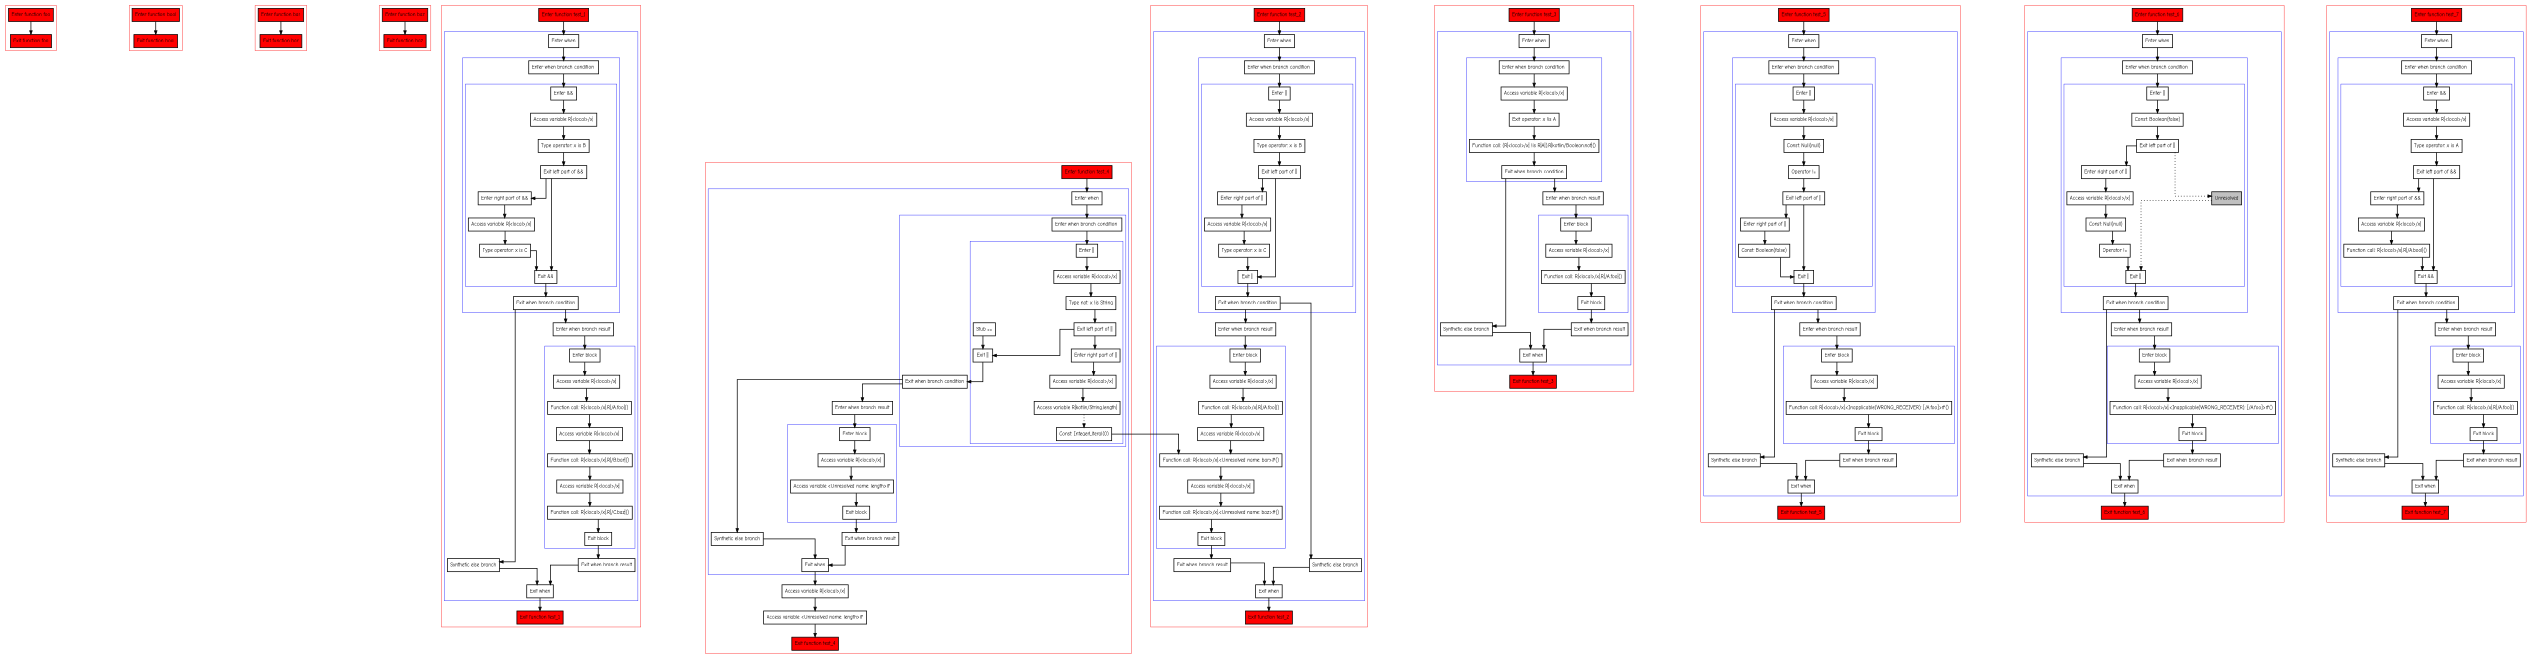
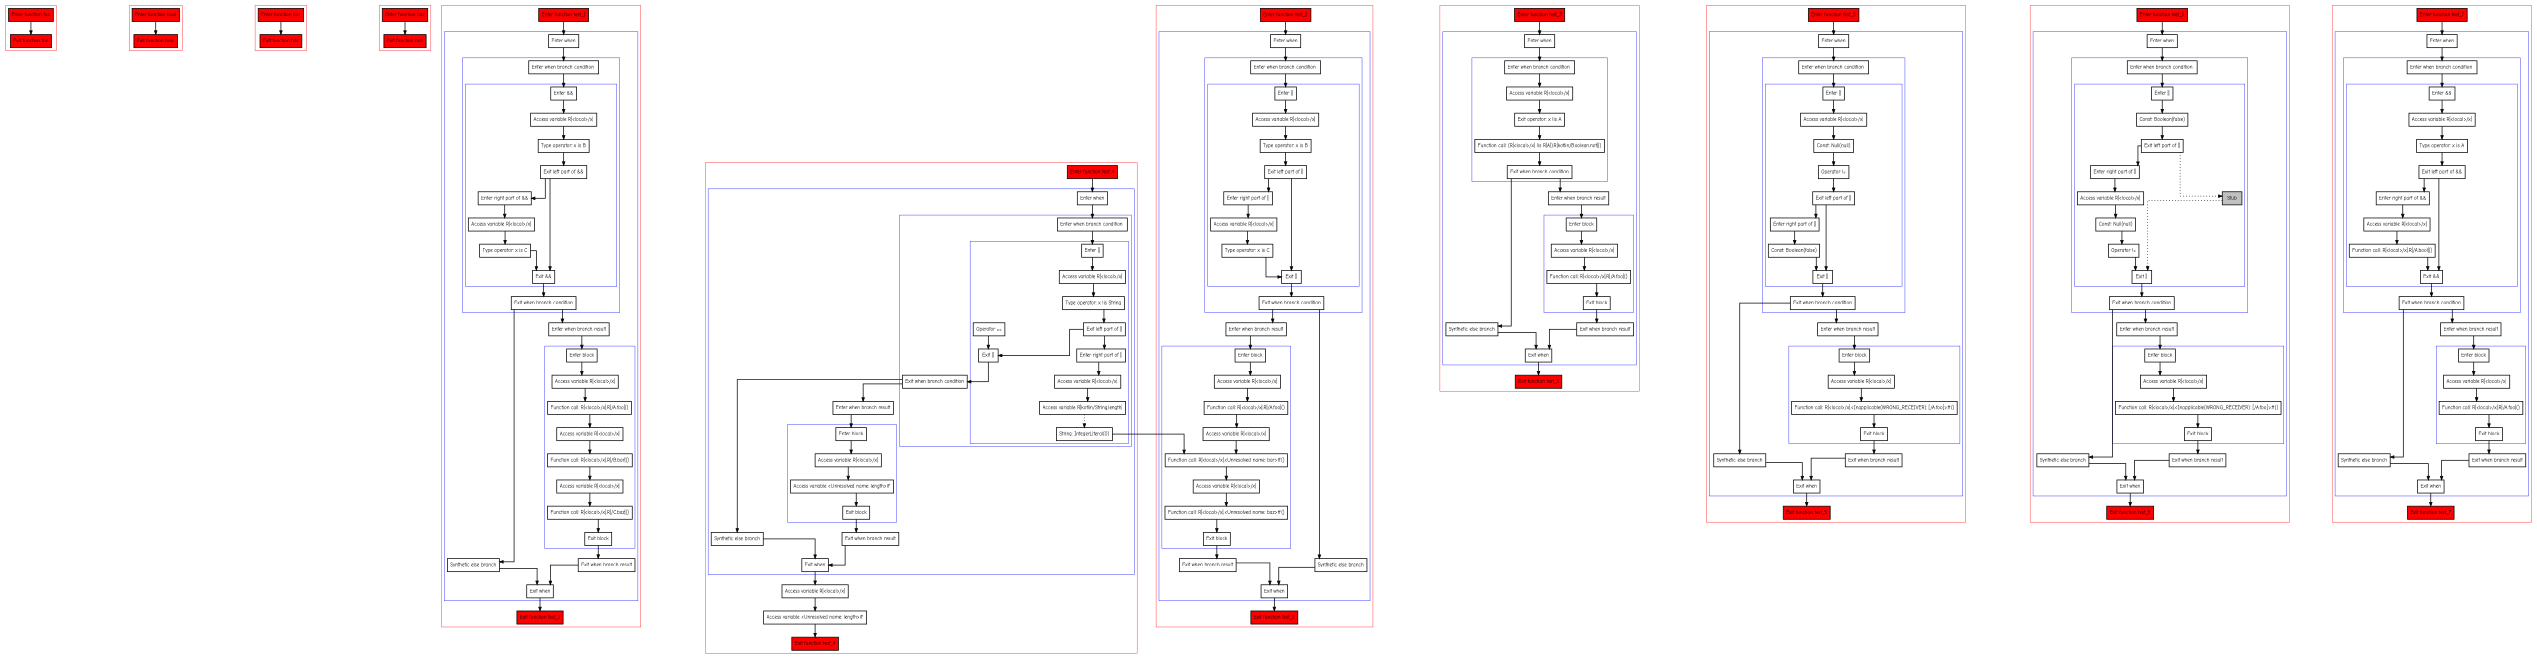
(2227, 198) -> (2232, 198)
(1091, 303) -> (1093, 303)
(984, 329) -> (989, 329)
(1084, 434) -> (1084, 434)
